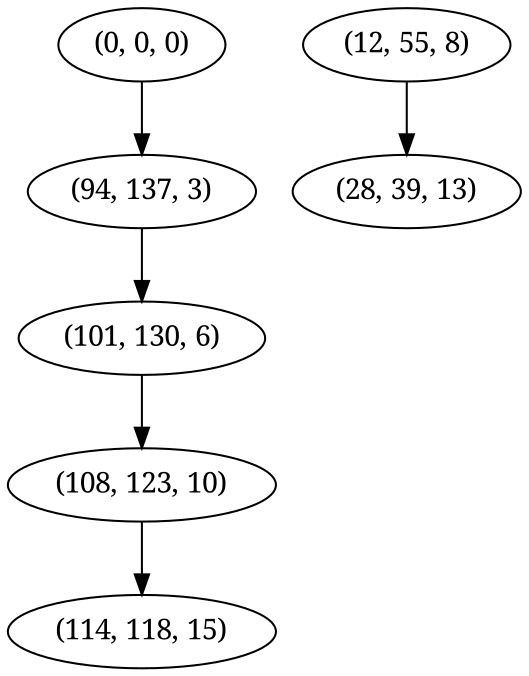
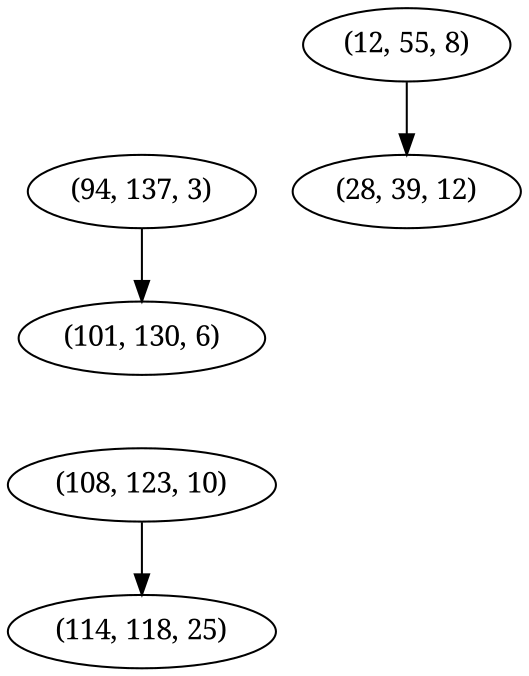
(142, 45) -> none
(407, 192) -> (407, 192)
(142, 402) -> none
(142, 632) -> (142, 632)
